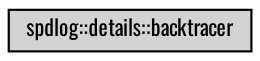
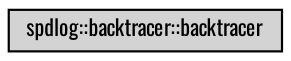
(130, 31) -> (145, 31)
